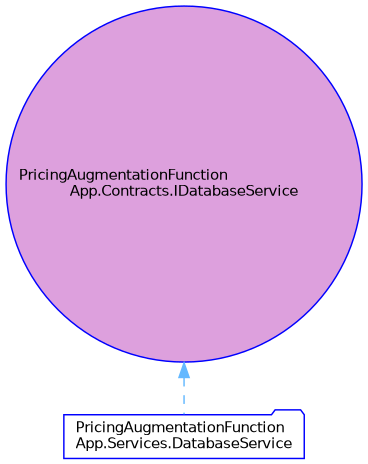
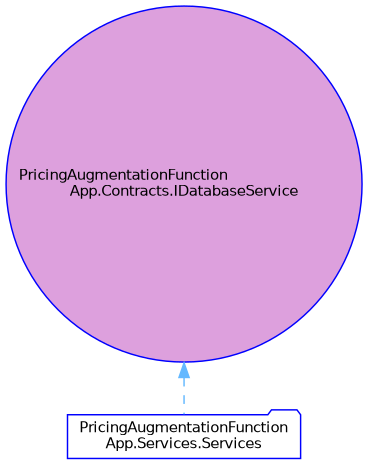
(184, 437) -> (184, 437)
